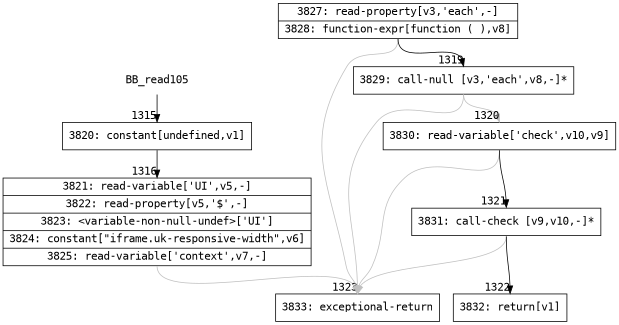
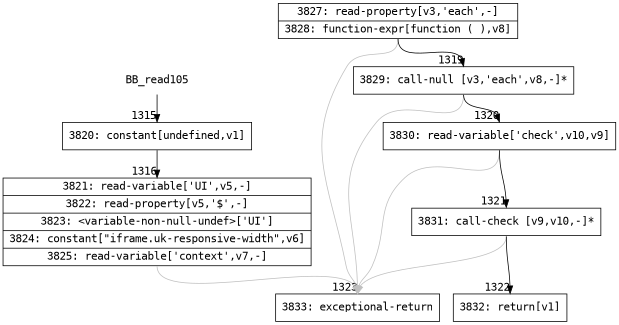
(478, 107) -> (478, 107)
